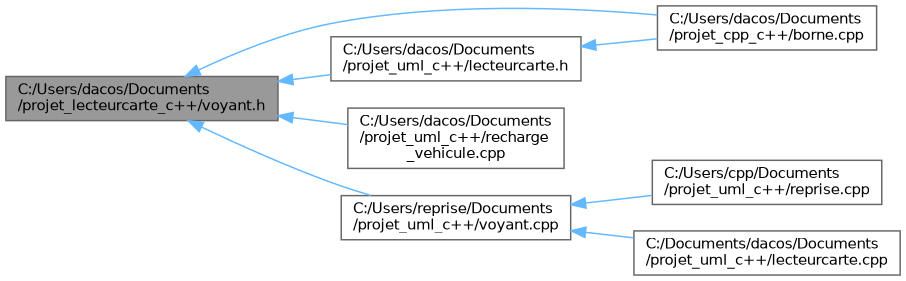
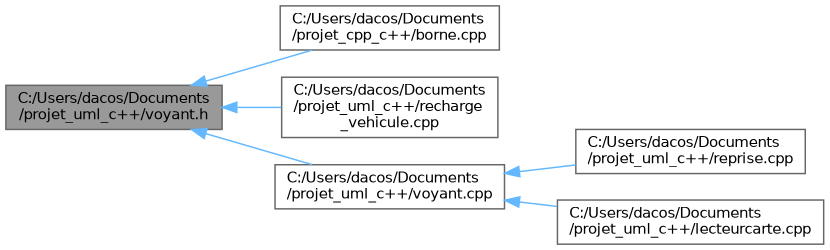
(456, 59) -> none
(142, 99) -> (114, 107)
(767, 182) -> (691, 151)
(456, 218) -> (390, 187)
(767, 253) -> (691, 222)
